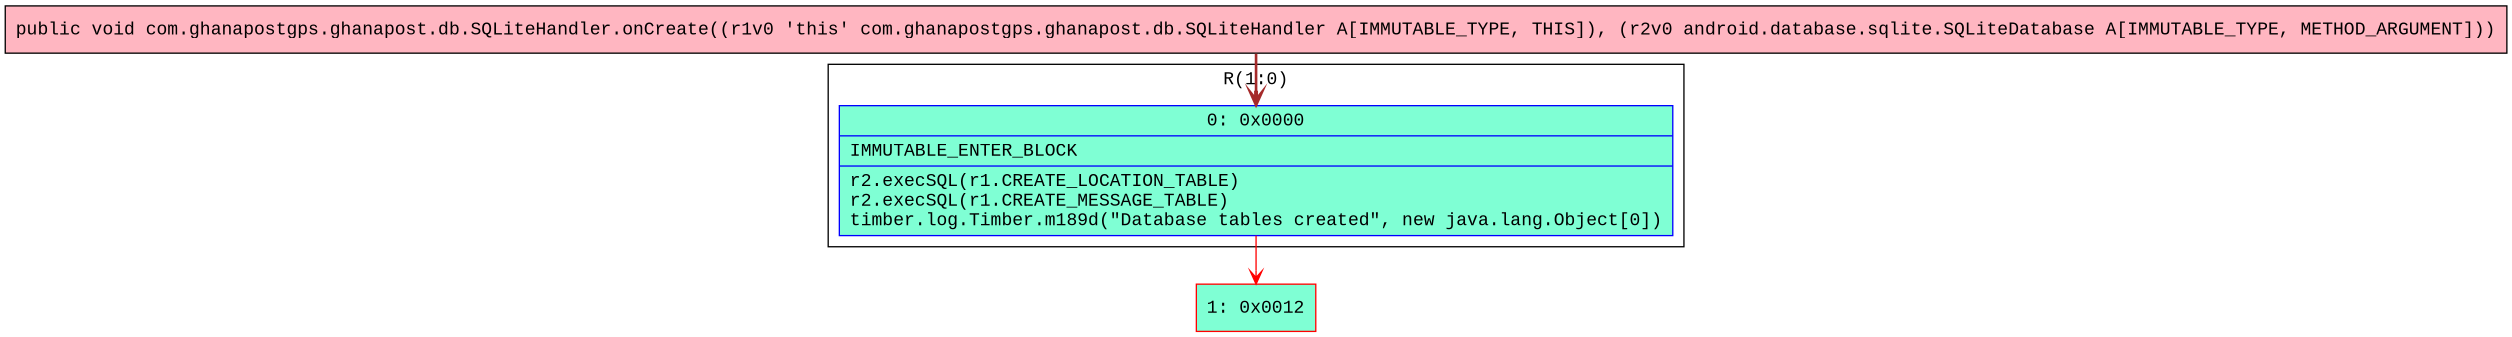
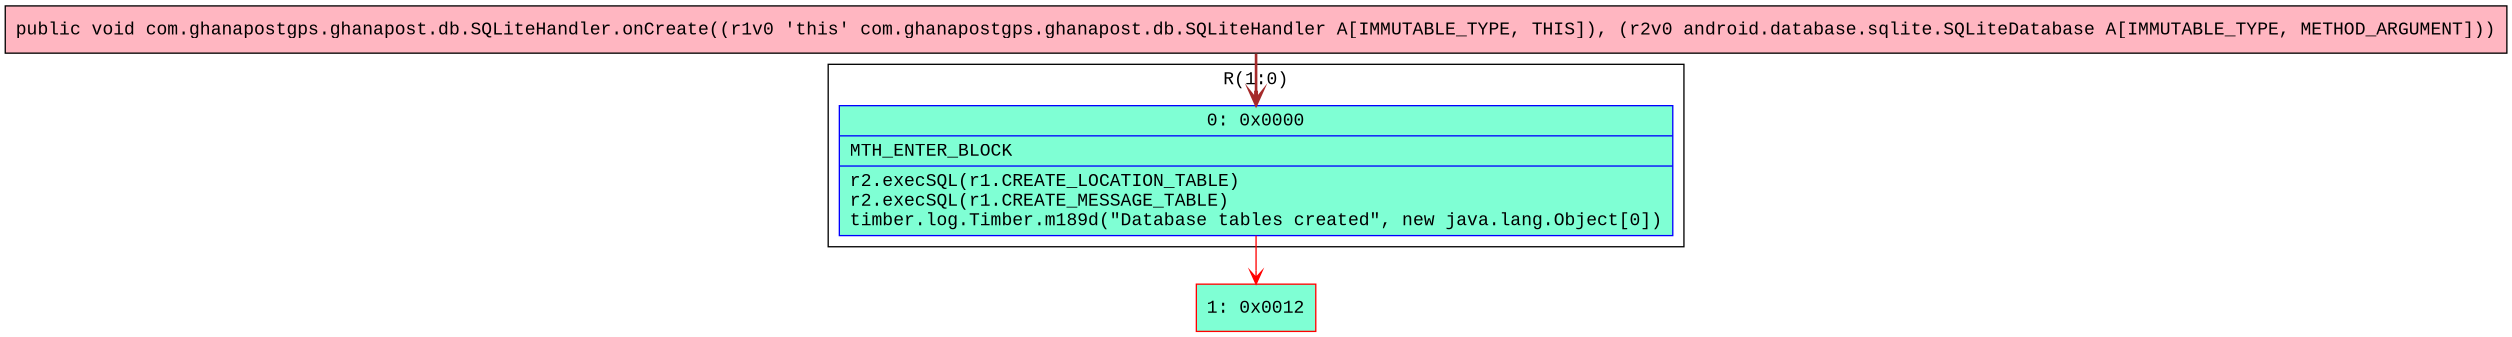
(964, 150) -> (931, 150)
